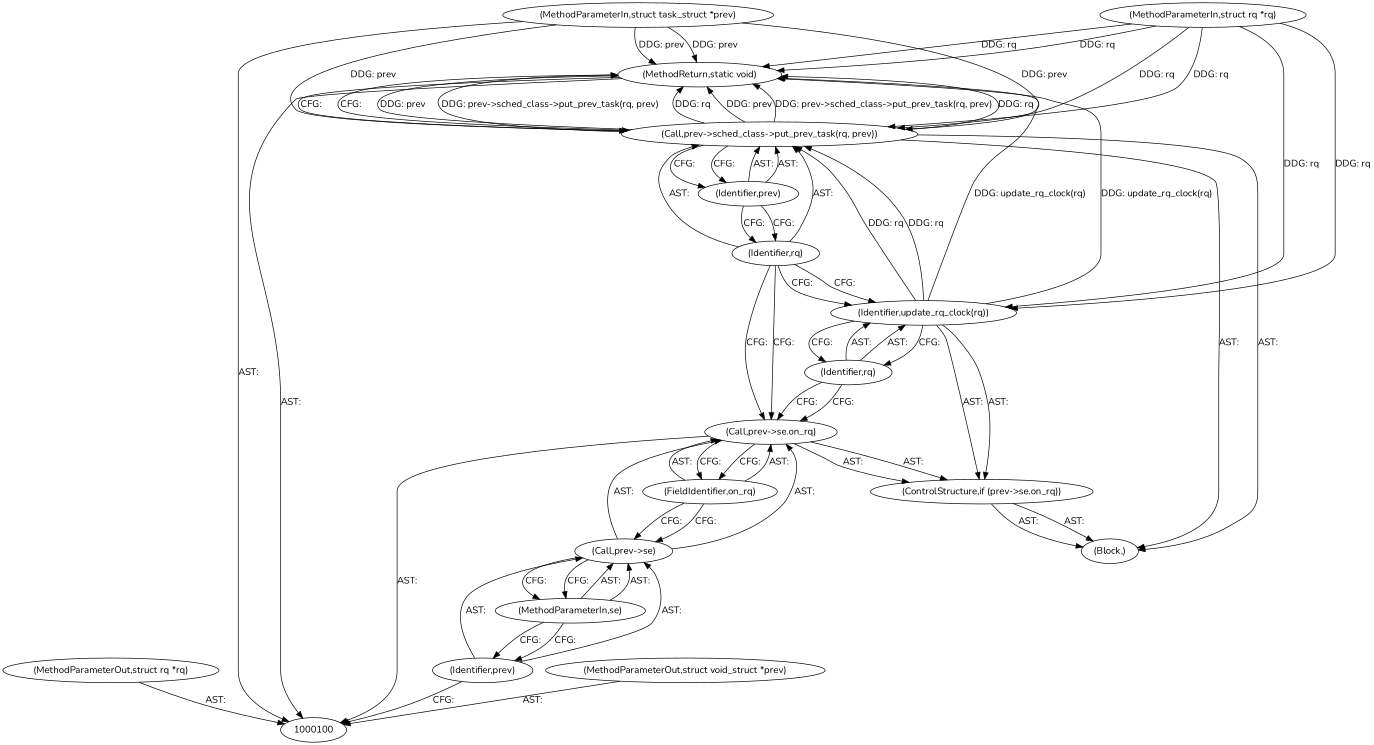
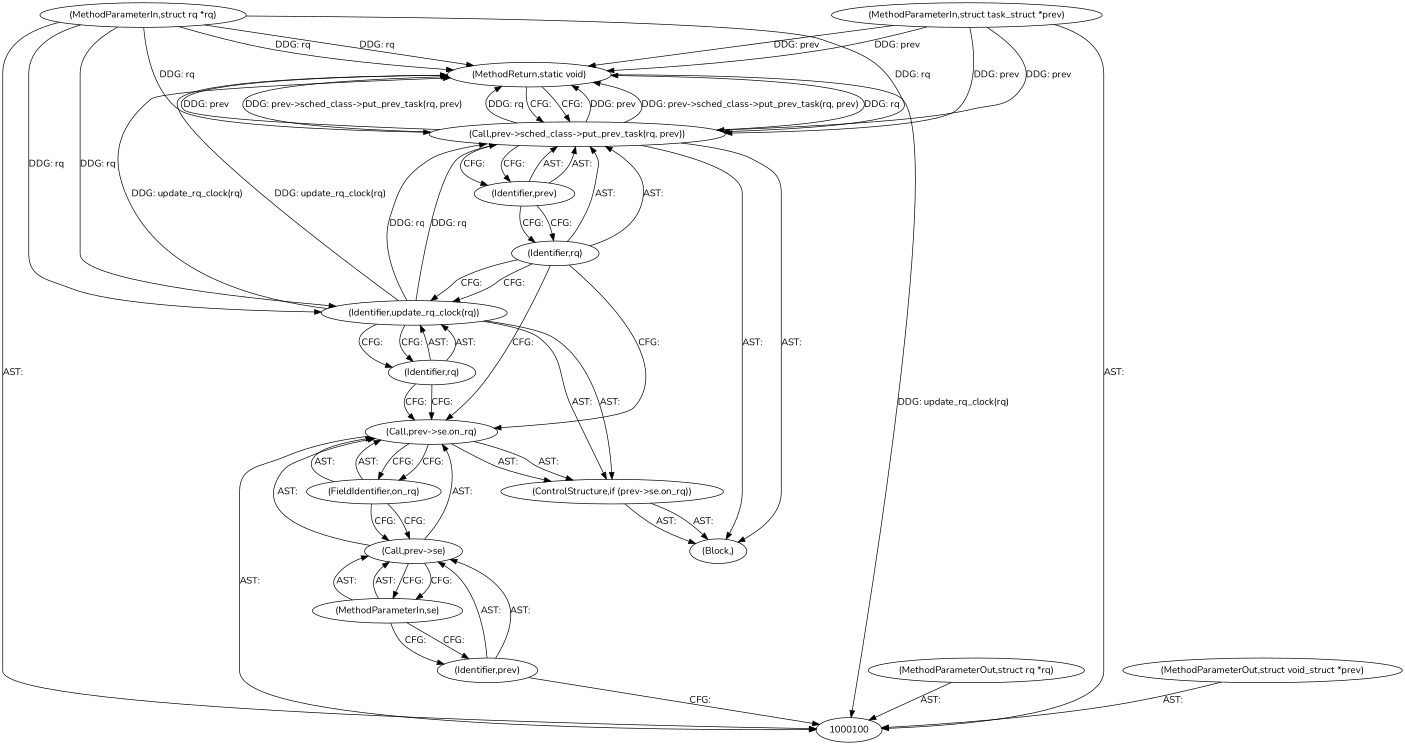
(292, 402) -> (953, 402)
none -> (65, 691)
